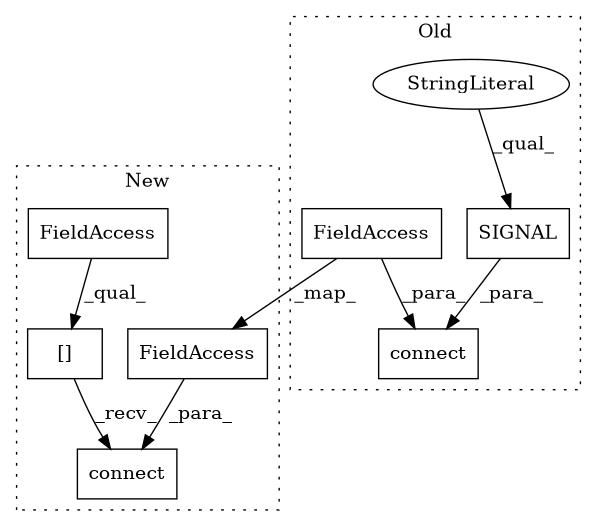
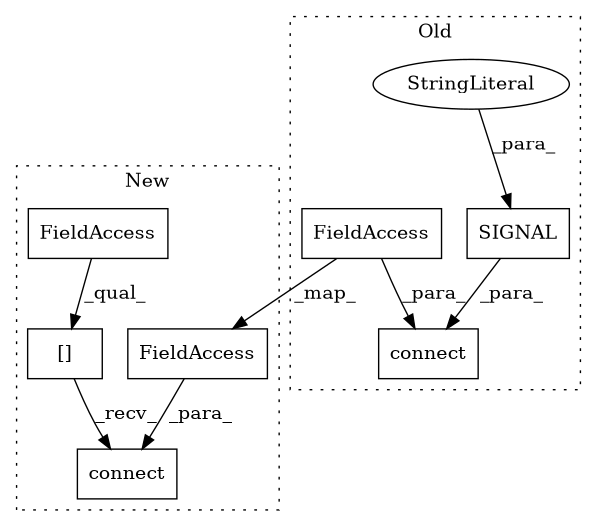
(524, 144) -> (524, 144)
